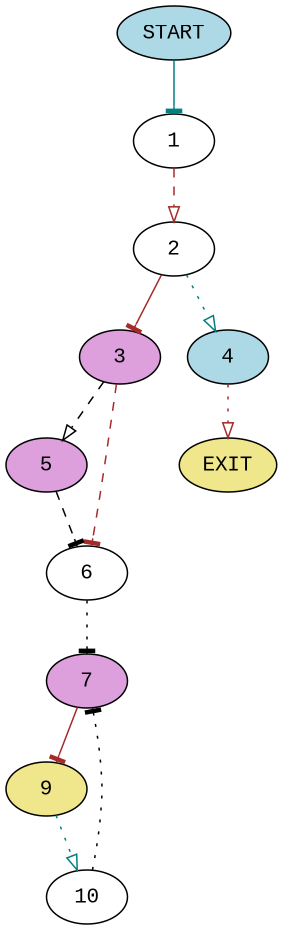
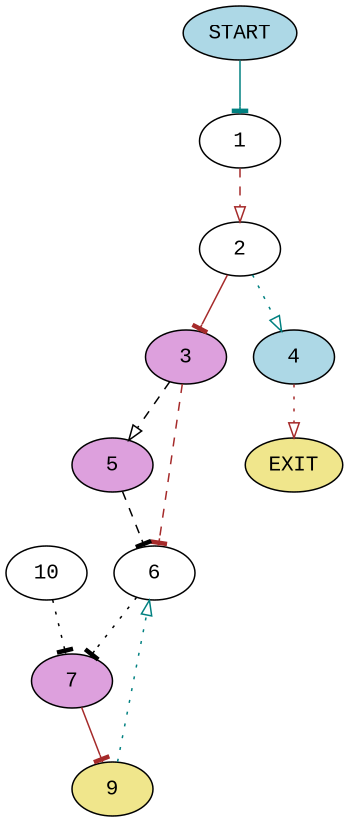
(64, 836) -> (132, 688)
